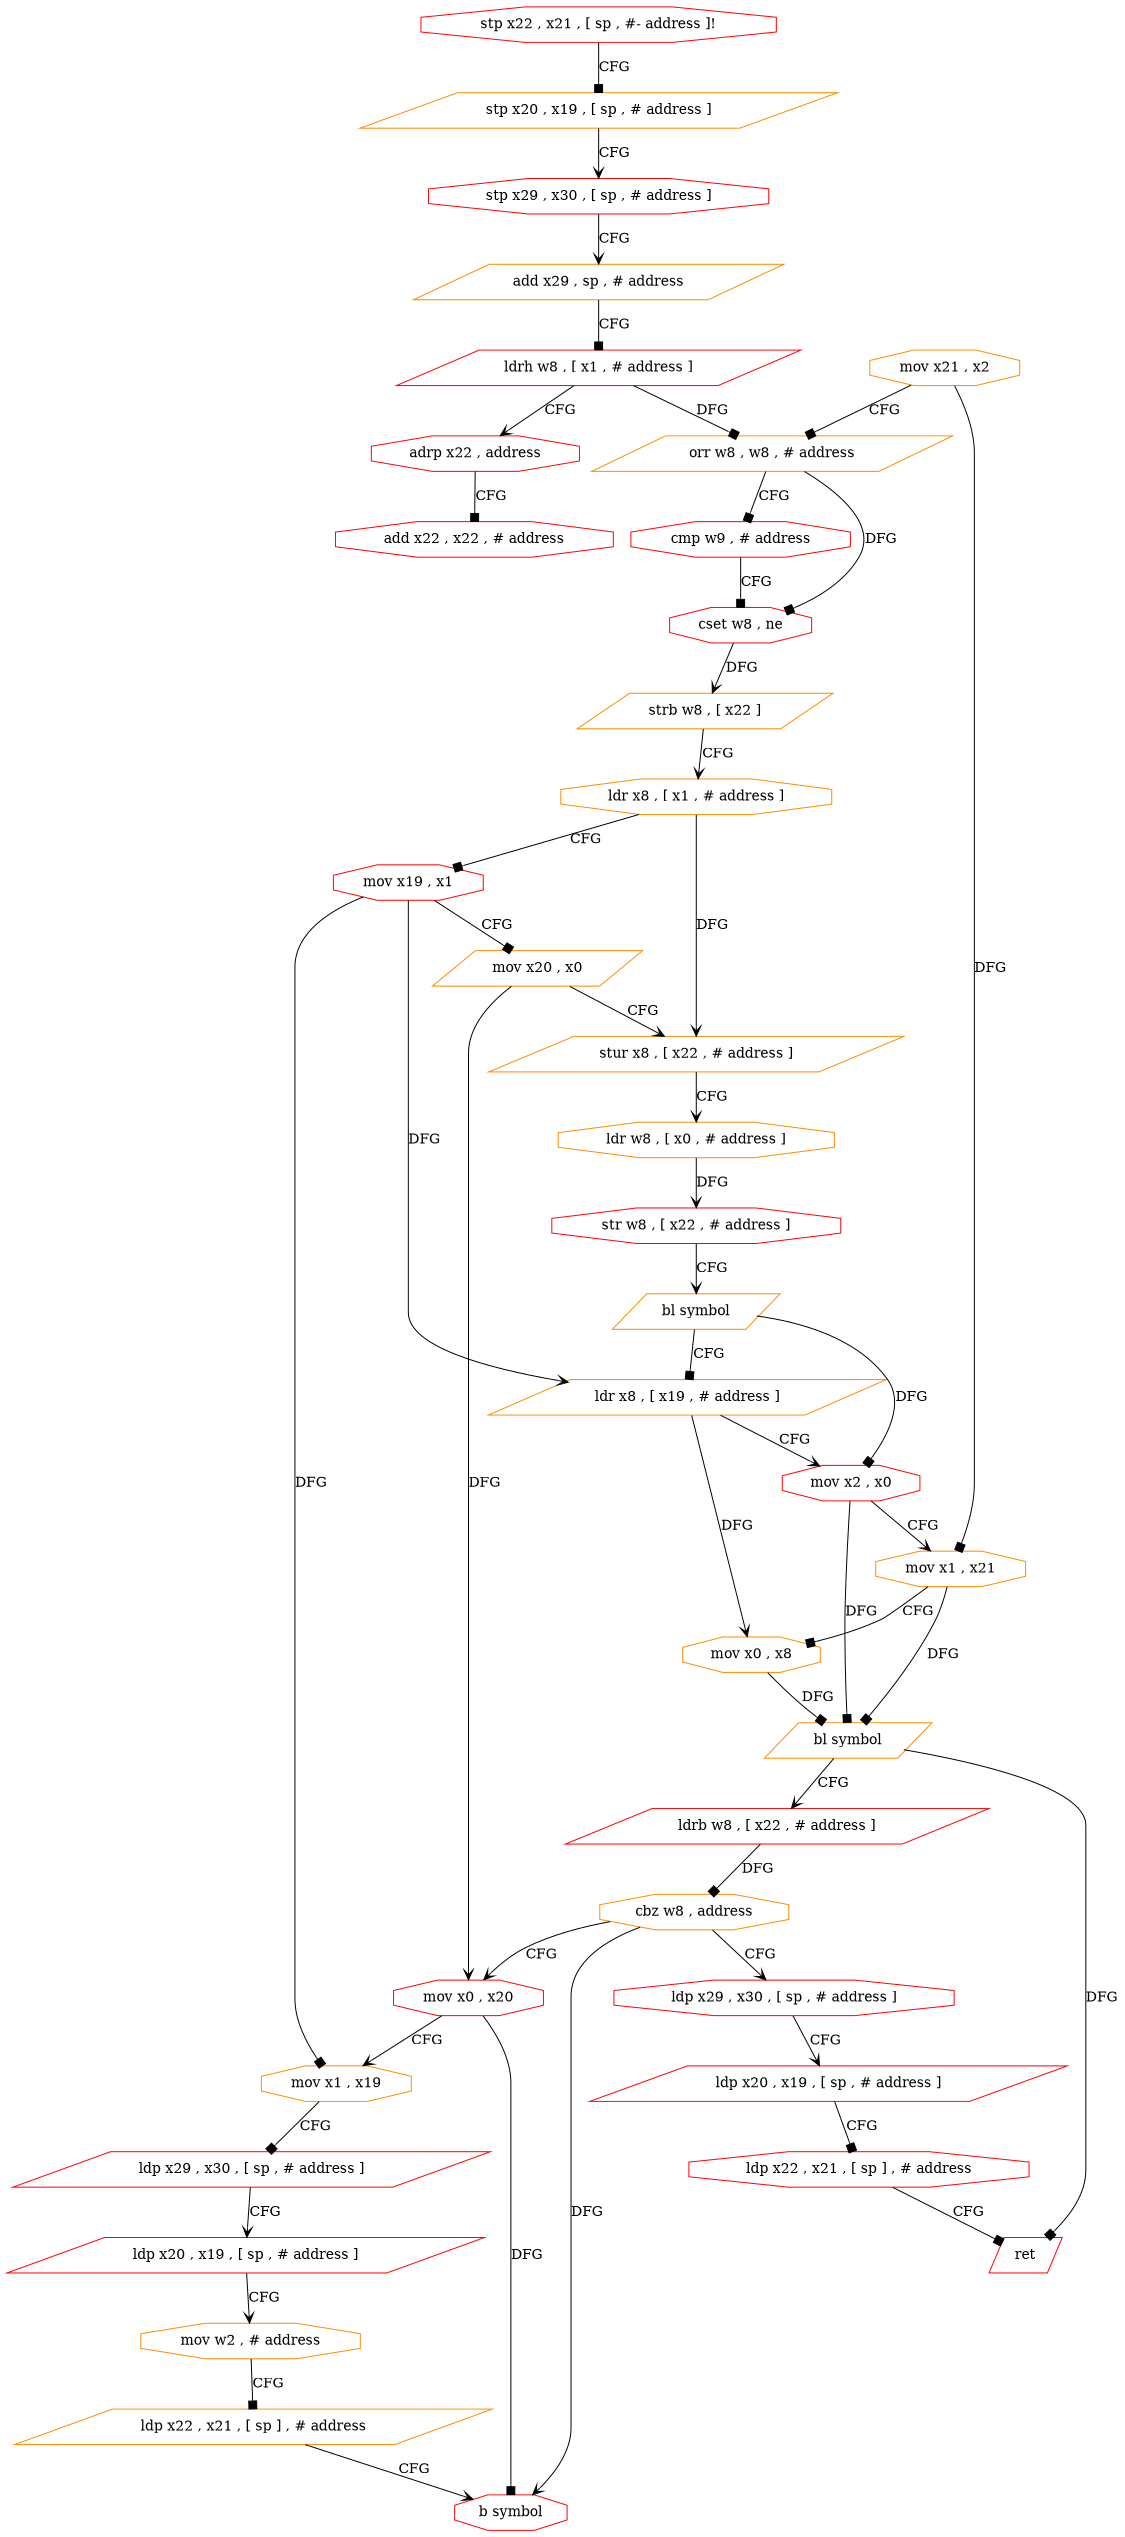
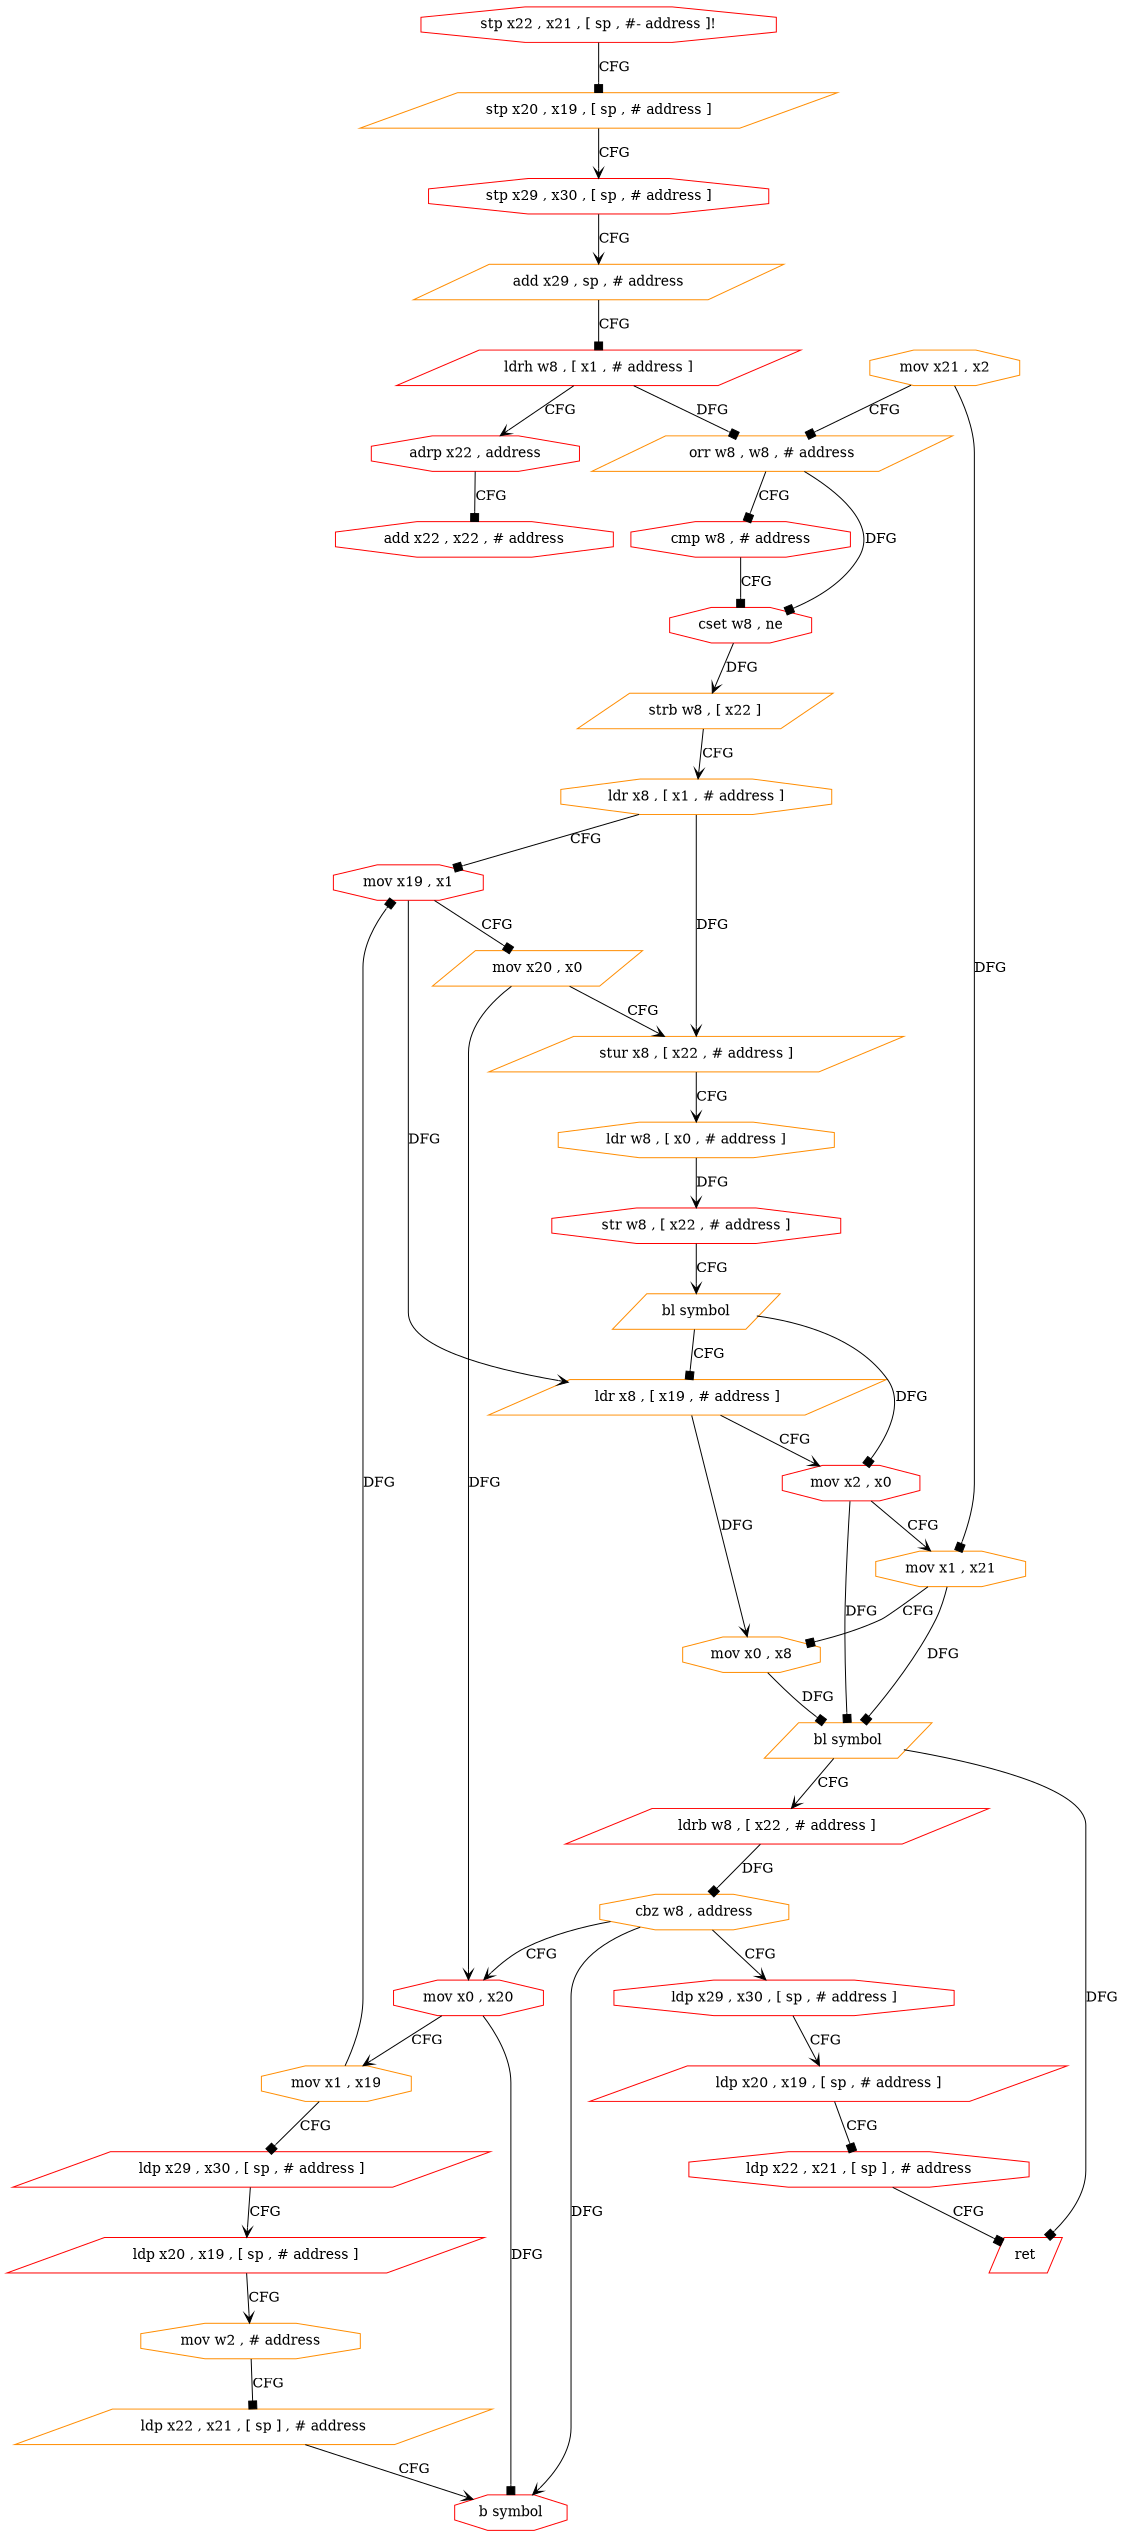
(741, 539) -> (741, 539)
(295, 1463) -> (363, 1486)
